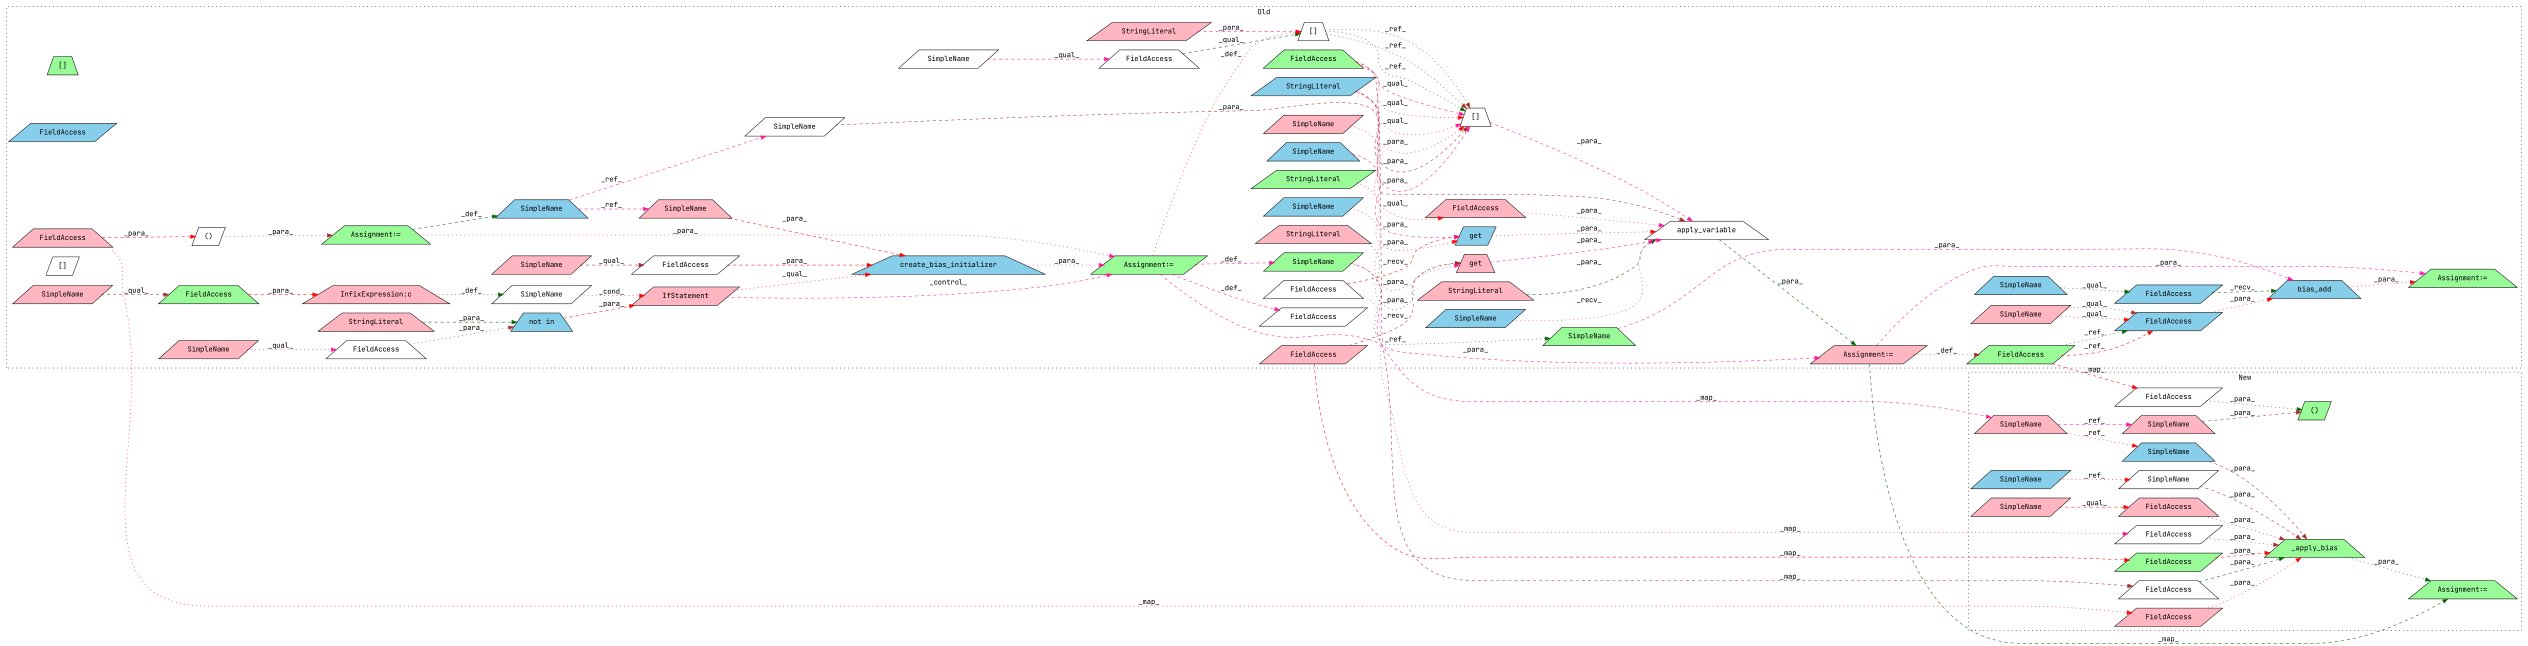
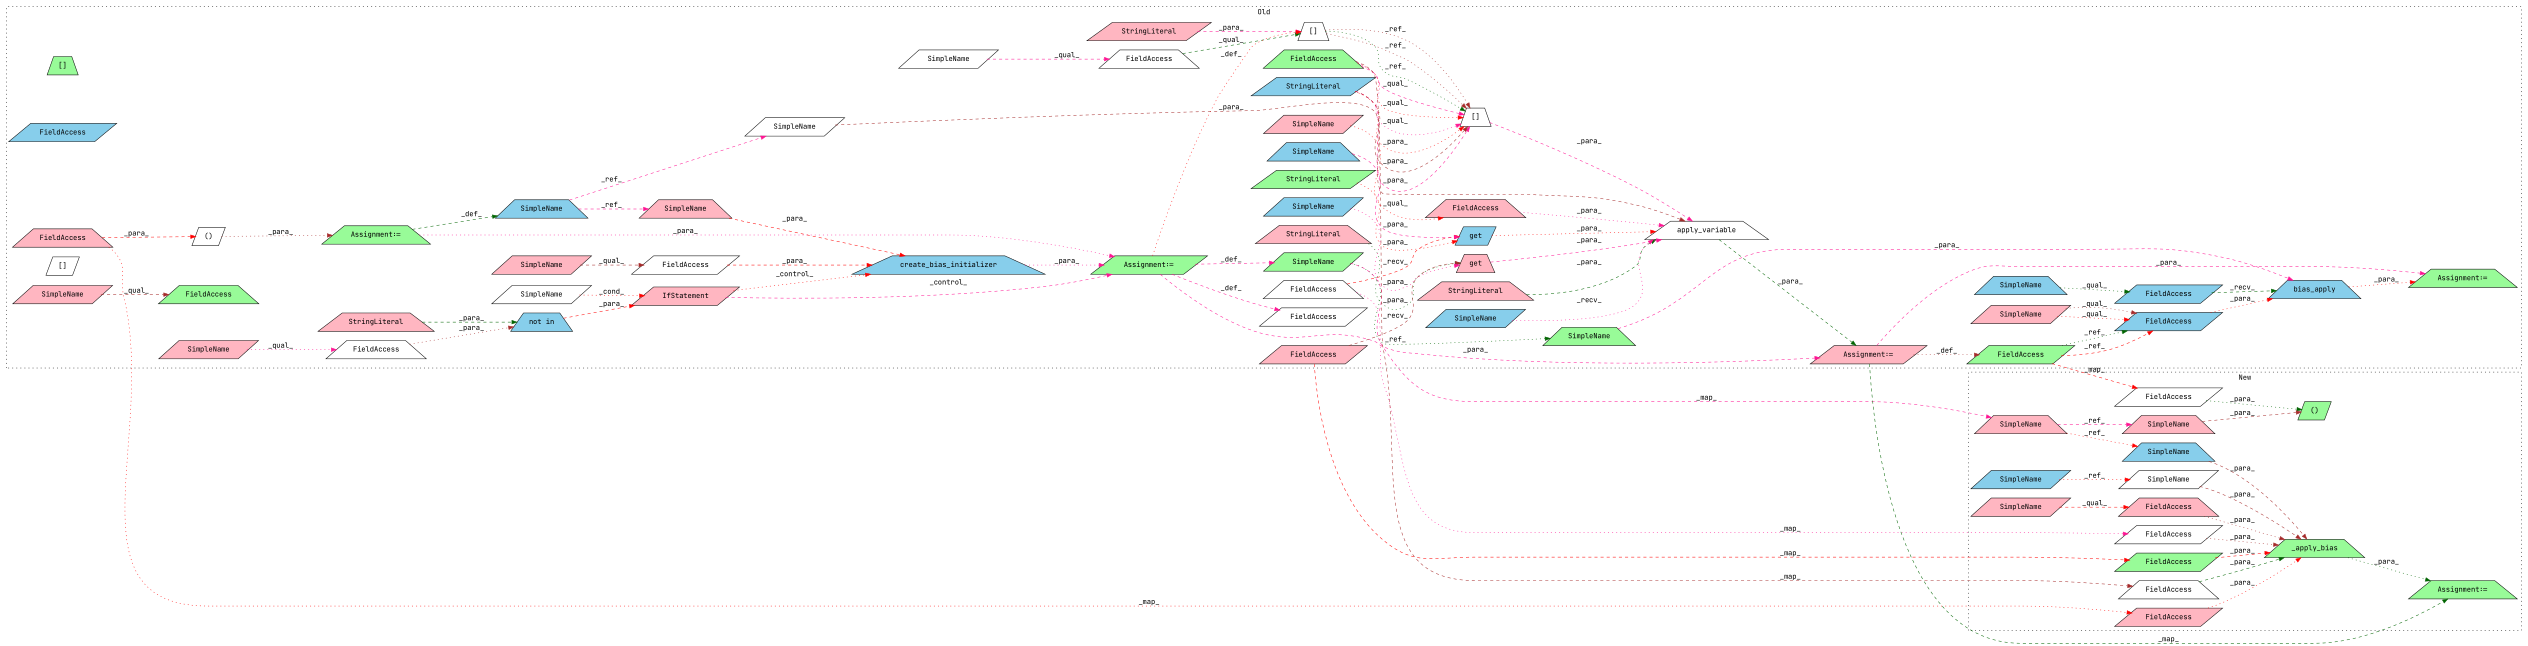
(795, 274) -> (795, 274)
(2315, 290) -> (2315, 290)
(376, 295) -> none
